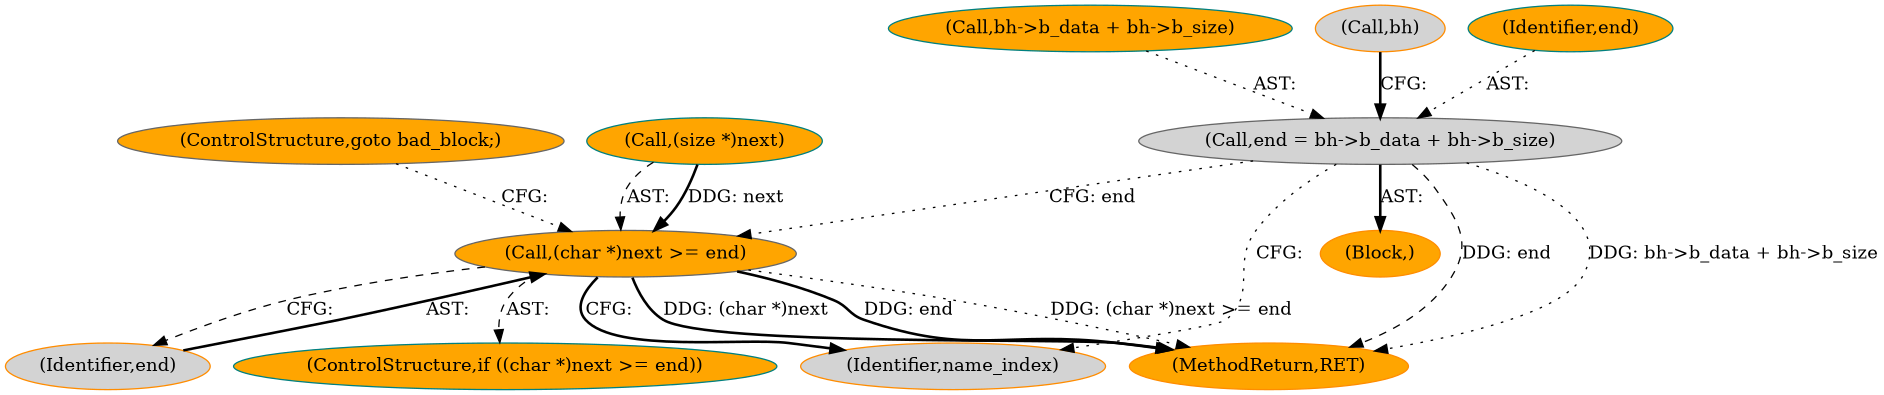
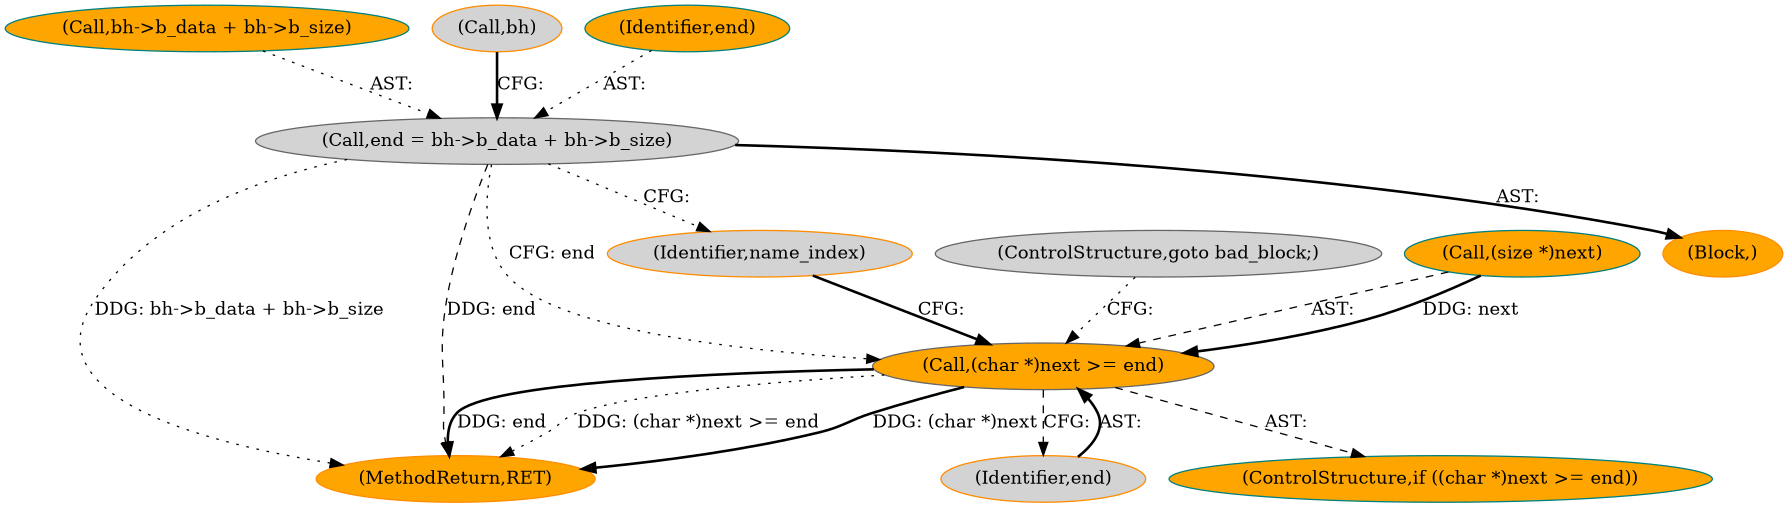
(341, 141) -> (1159, 254)
(682, 342) -> (895, 307)
